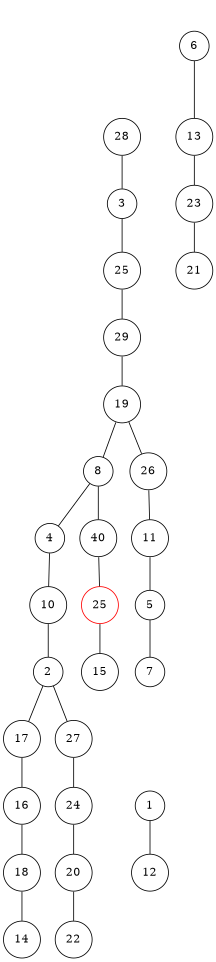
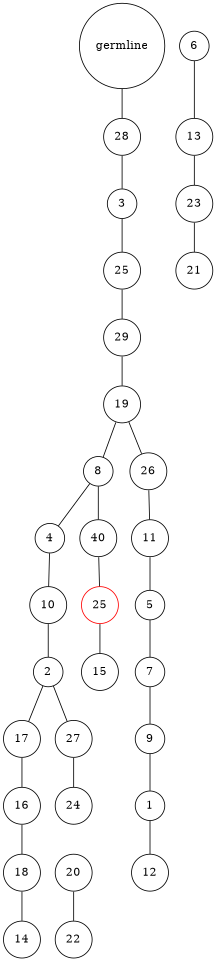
none -> (122, 46)
none -> (150, 739)
(74, 839) -> none
